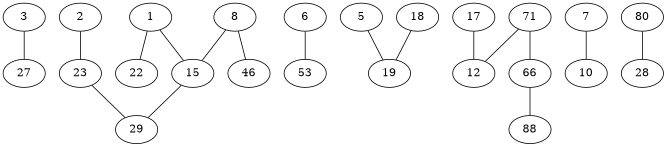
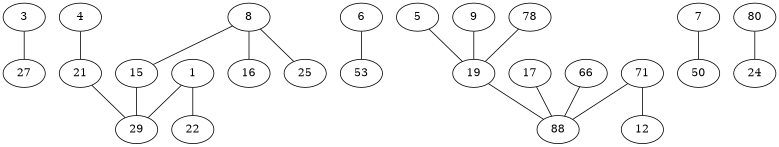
(80, 17) -> (80, 17)
(418, 17) -> (530, 17)
none -> (474, 17)
(172, 45) -> (165, 101)
(474, 45) -> (544, 102)
(530, 45) -> (600, 102)
(80, 73) -> (80, 73)
(249, 73) -> (249, 73)
none -> (305, 73)
(586, 73) -> (699, 73)
(642, 73) -> (755, 73)
none -> (516, 102)
